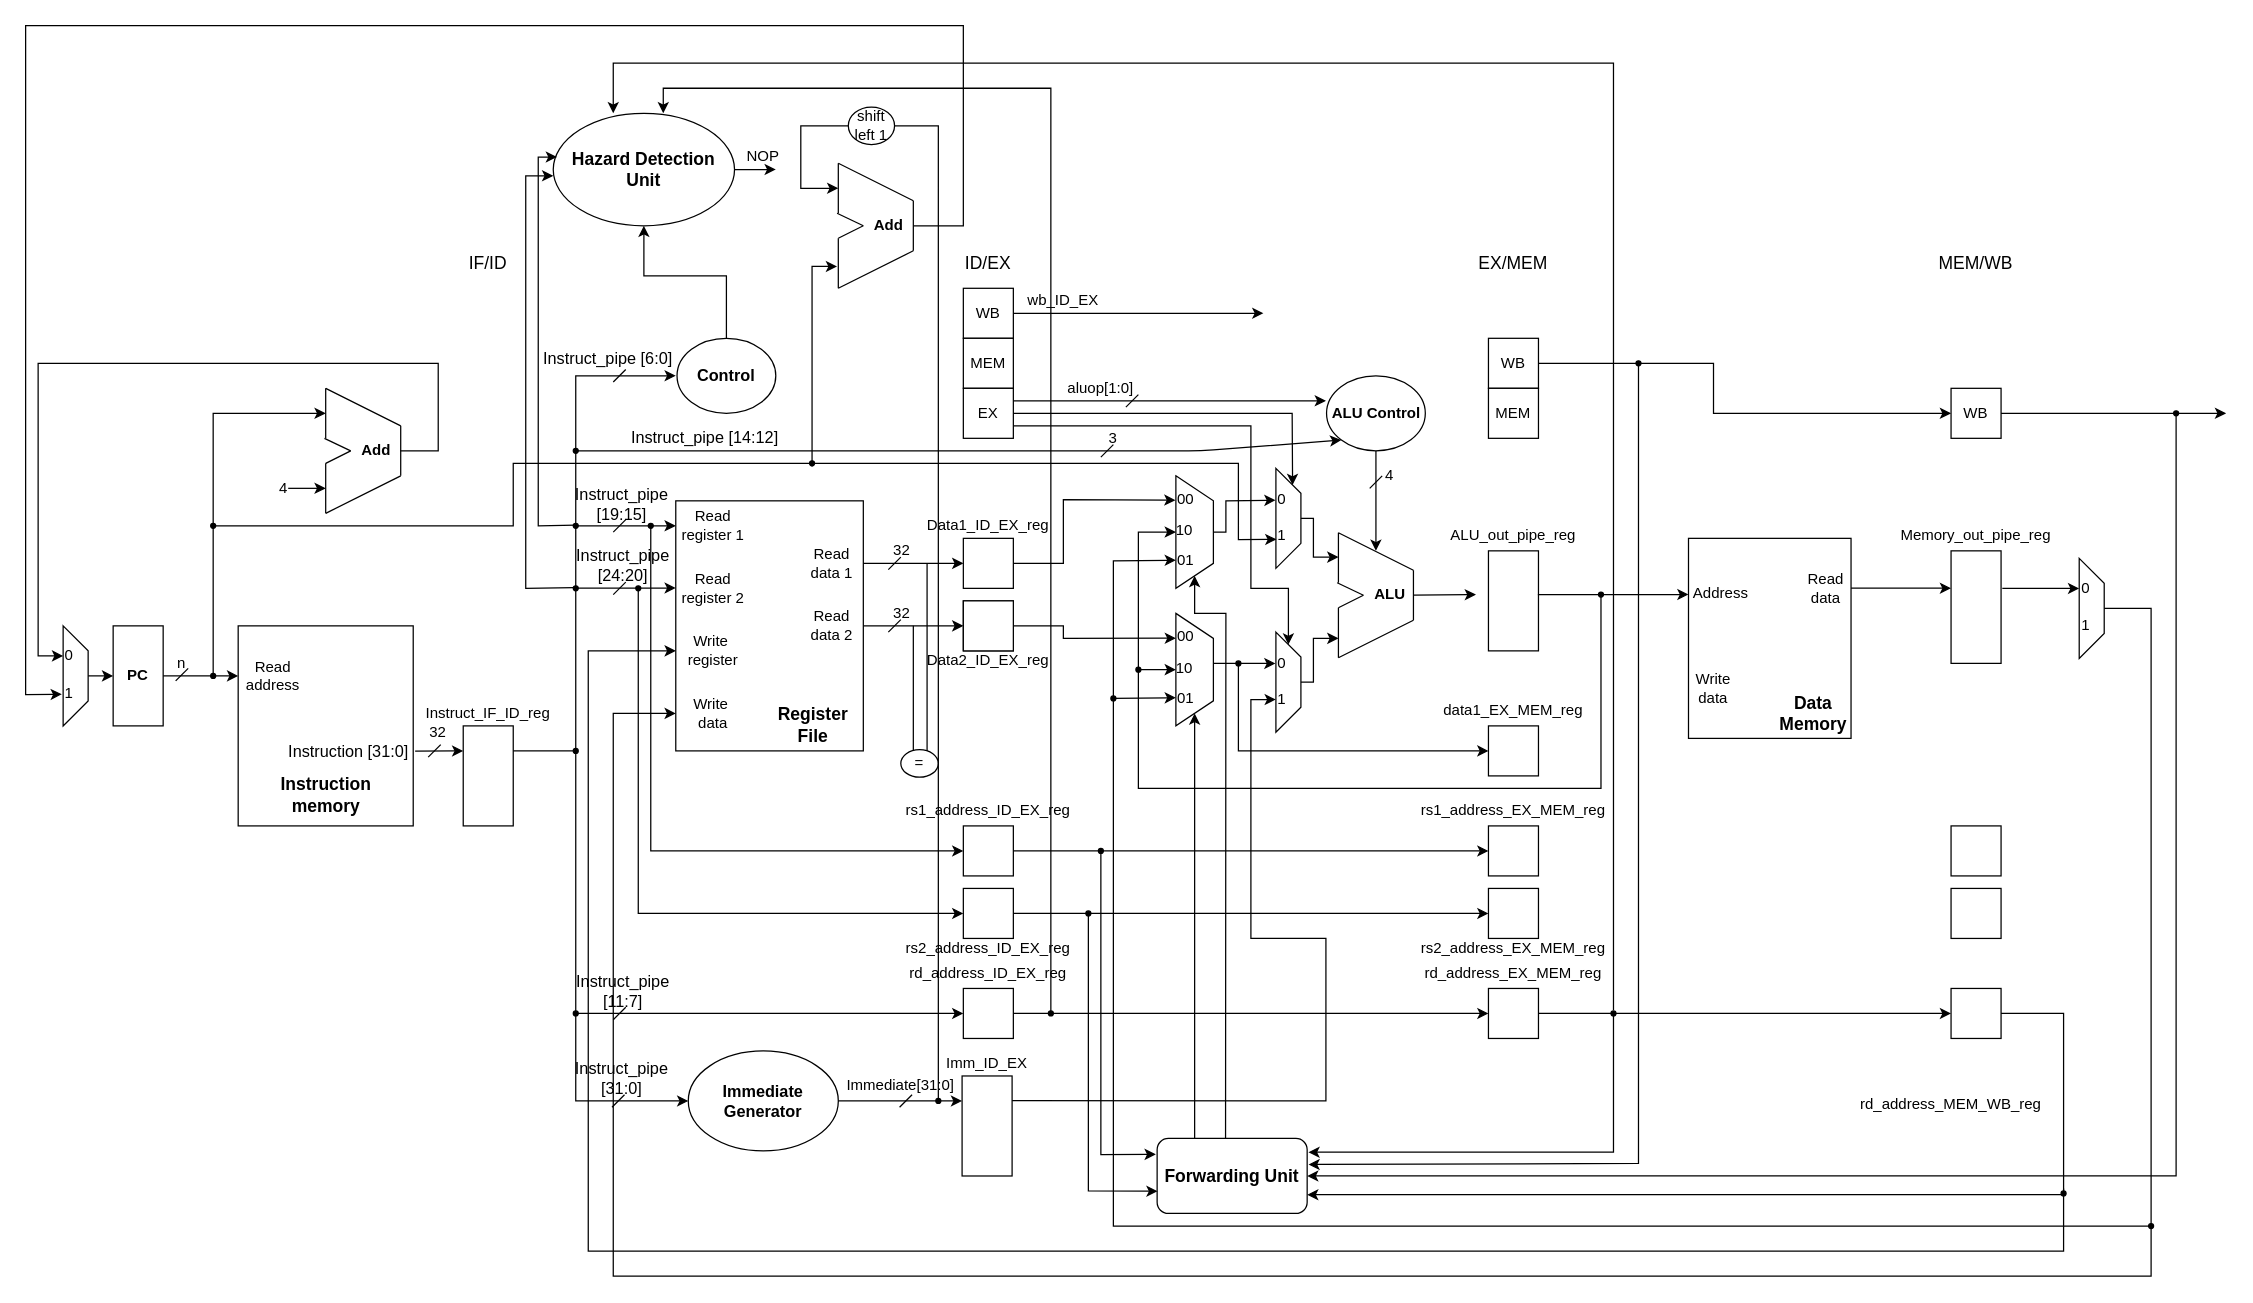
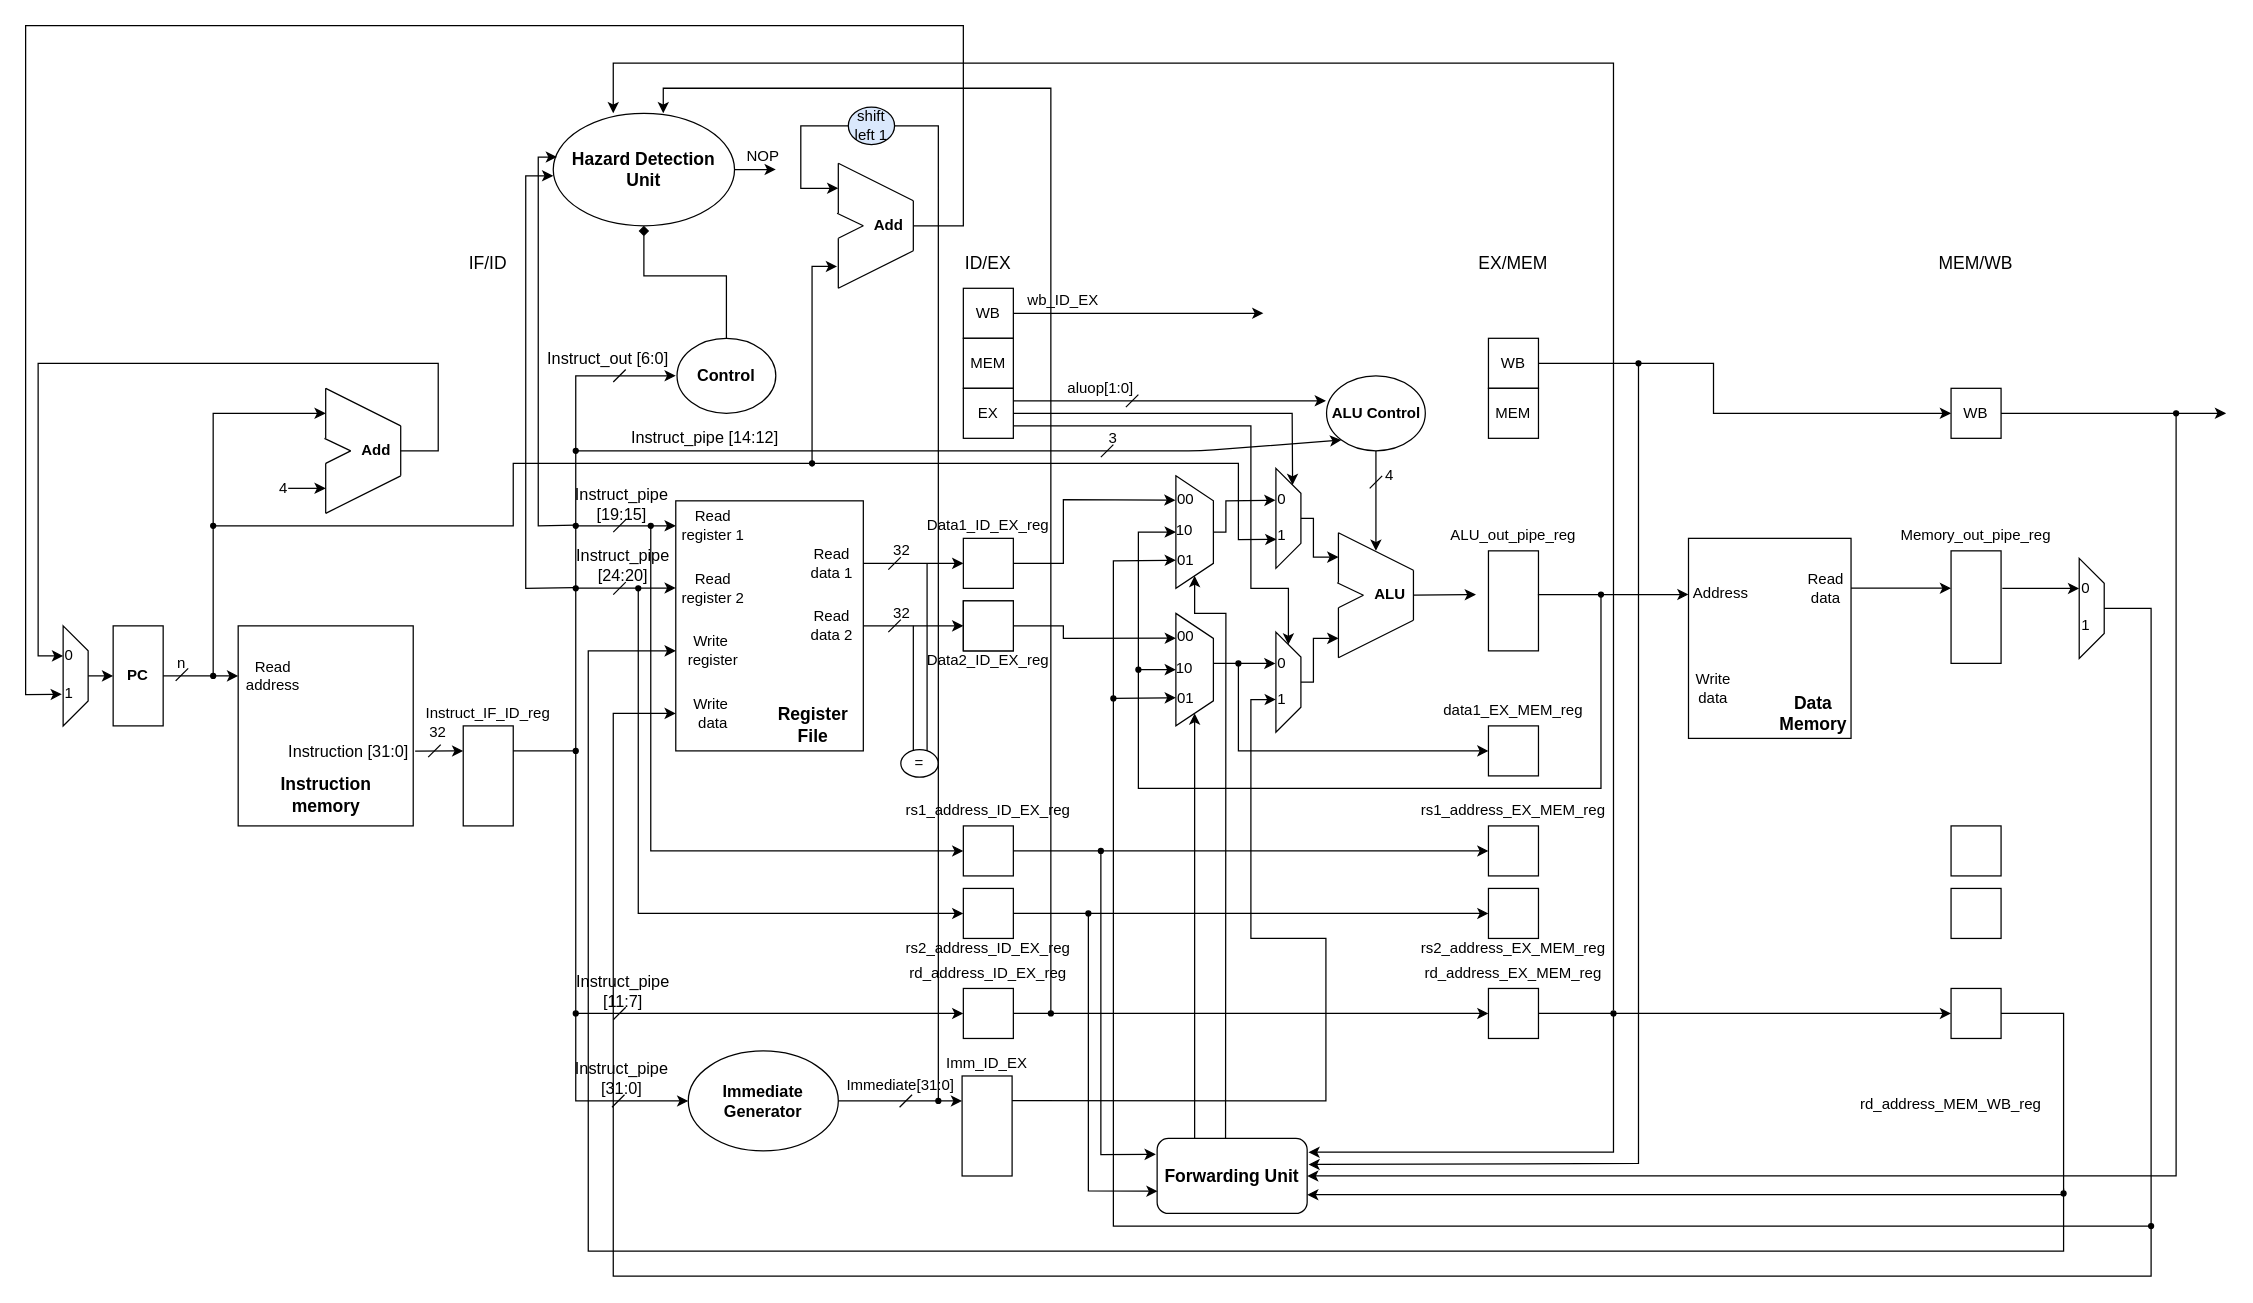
(871, 126) -> (871, 126)
(644, 236) -> (644, 236)
(608, 358) -> (608, 358)
